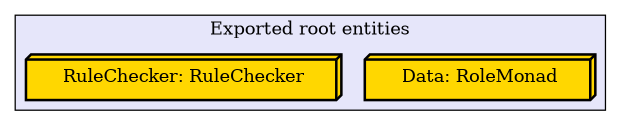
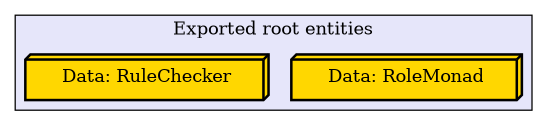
(184, 77) -> (147, 77)
